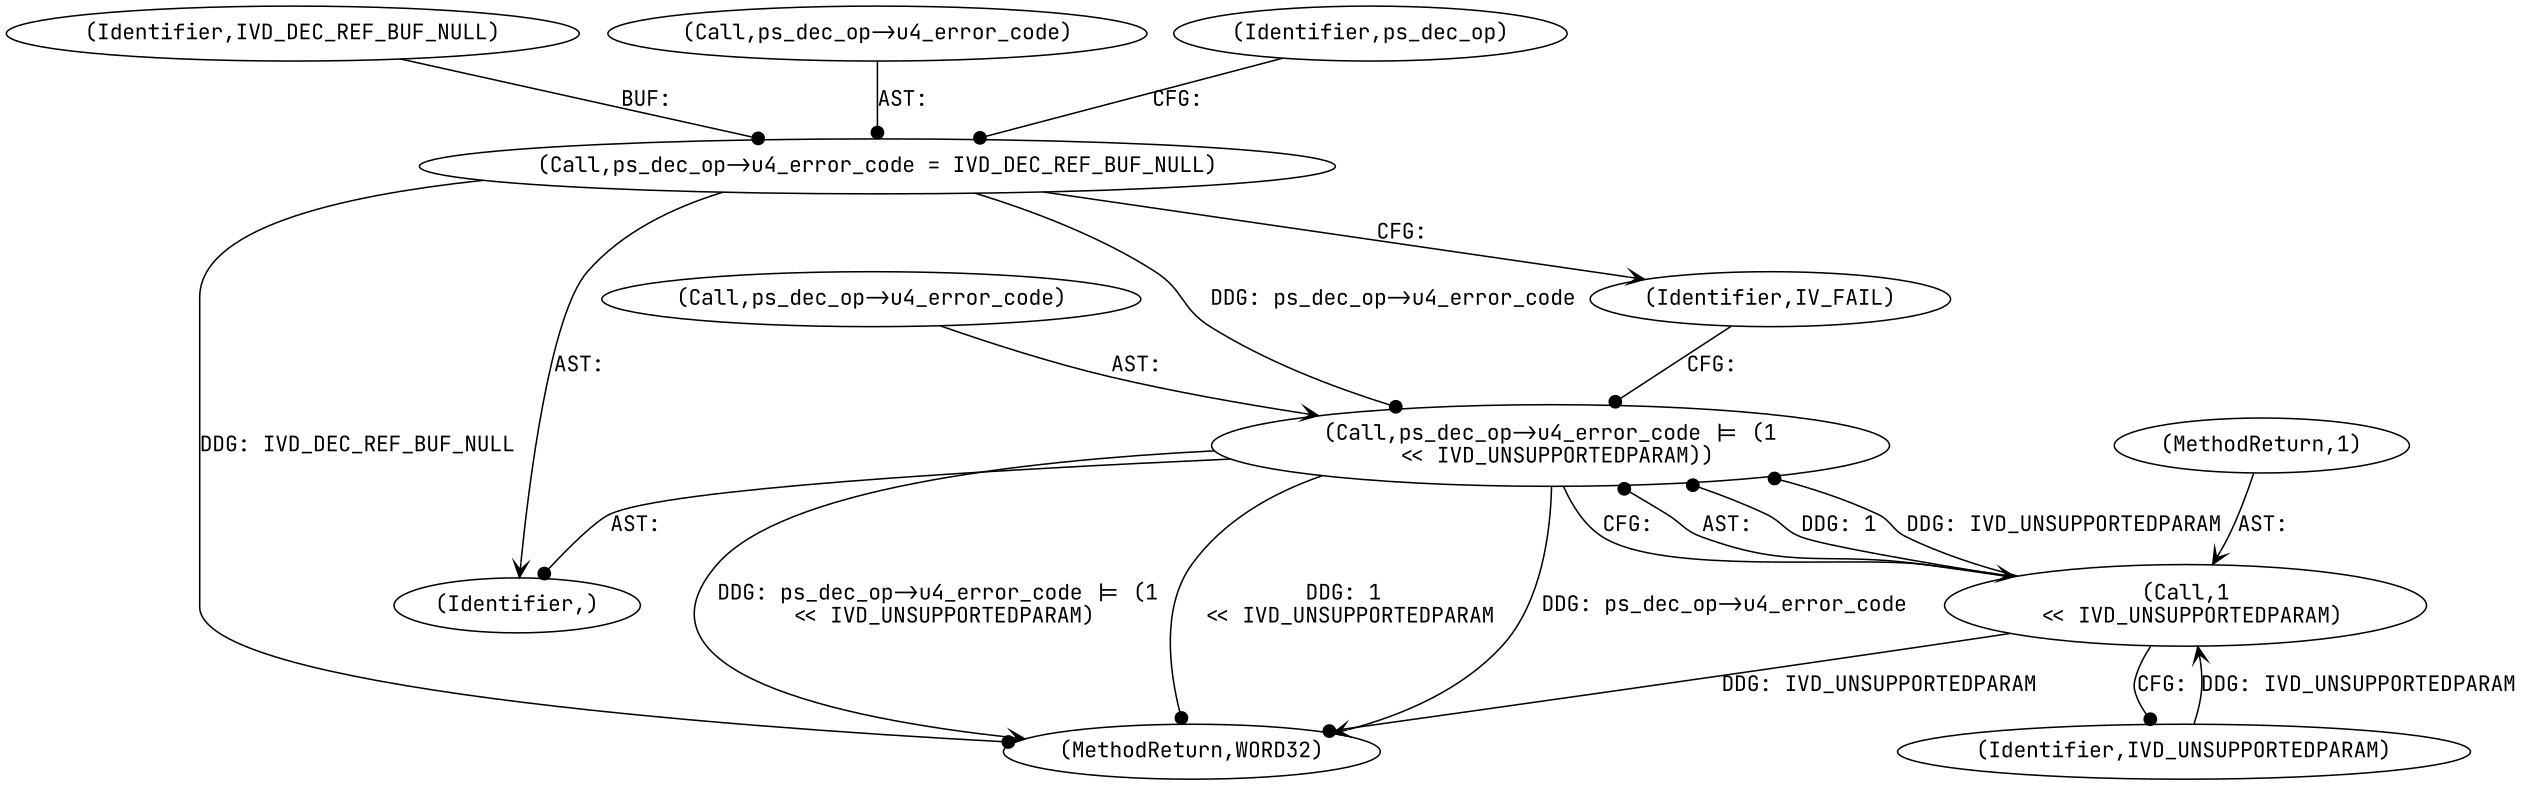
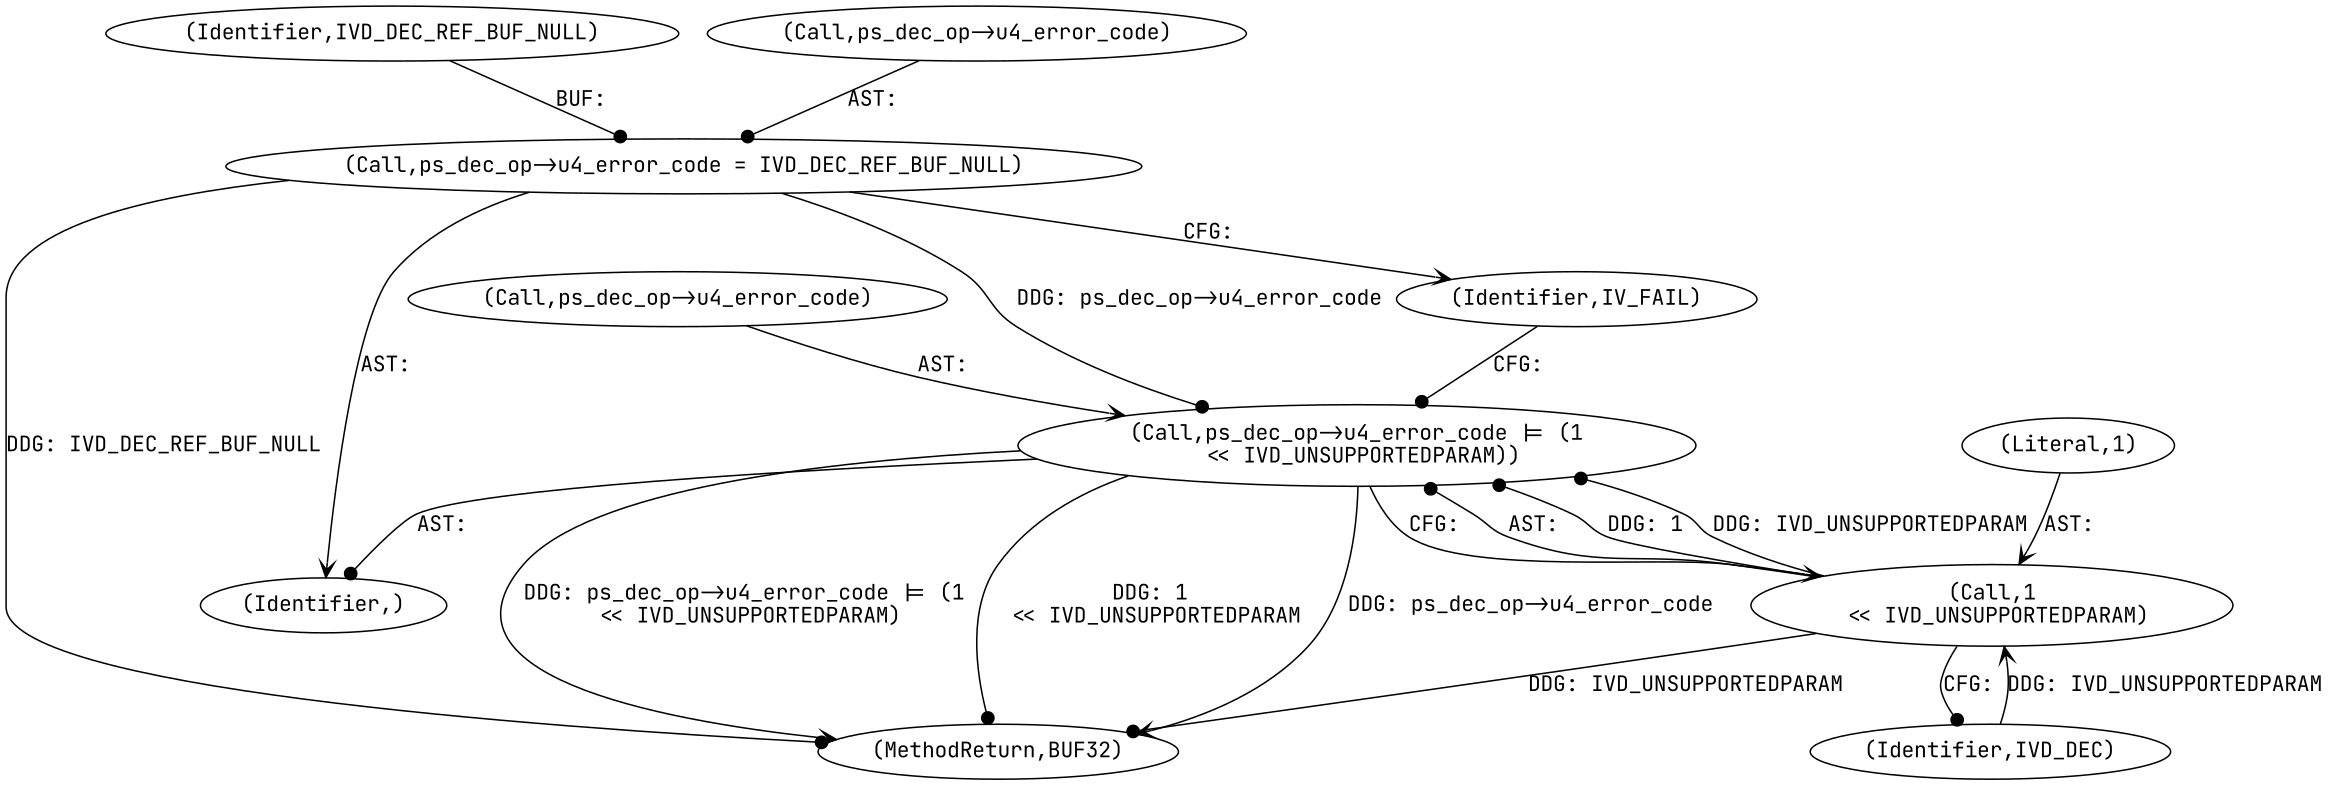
(1370, 34) -> none
(2262, 446) -> (2068, 446)
(1192, 752) -> (998, 752)
(2184, 752) -> (1990, 752)
